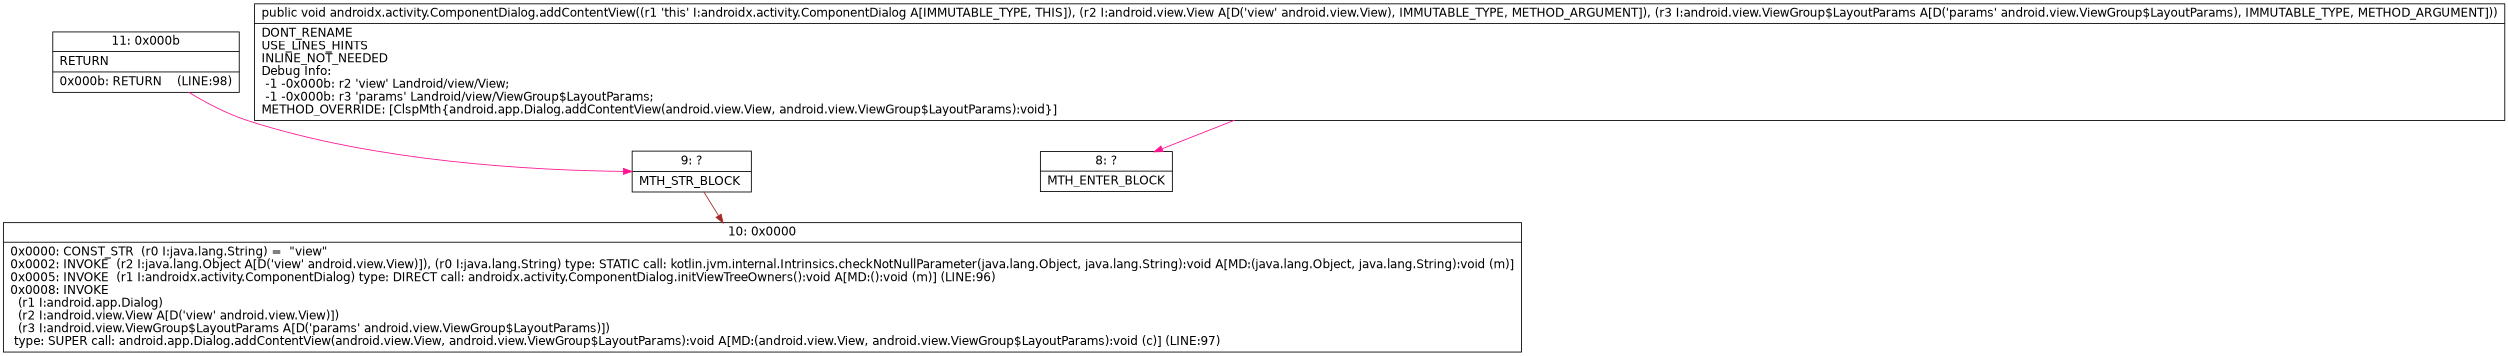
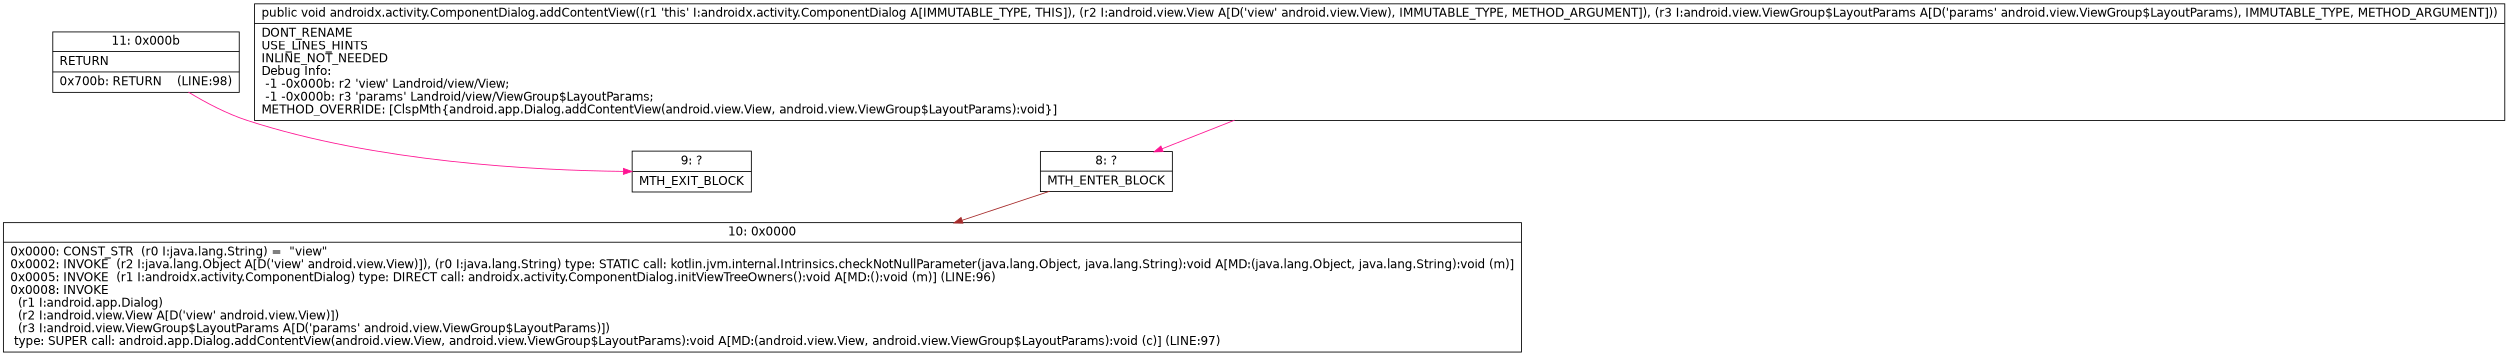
(146, 82) -> (146, 82)
(690, 181) -> (692, 181)
(711, 204) -> (1006, 206)
